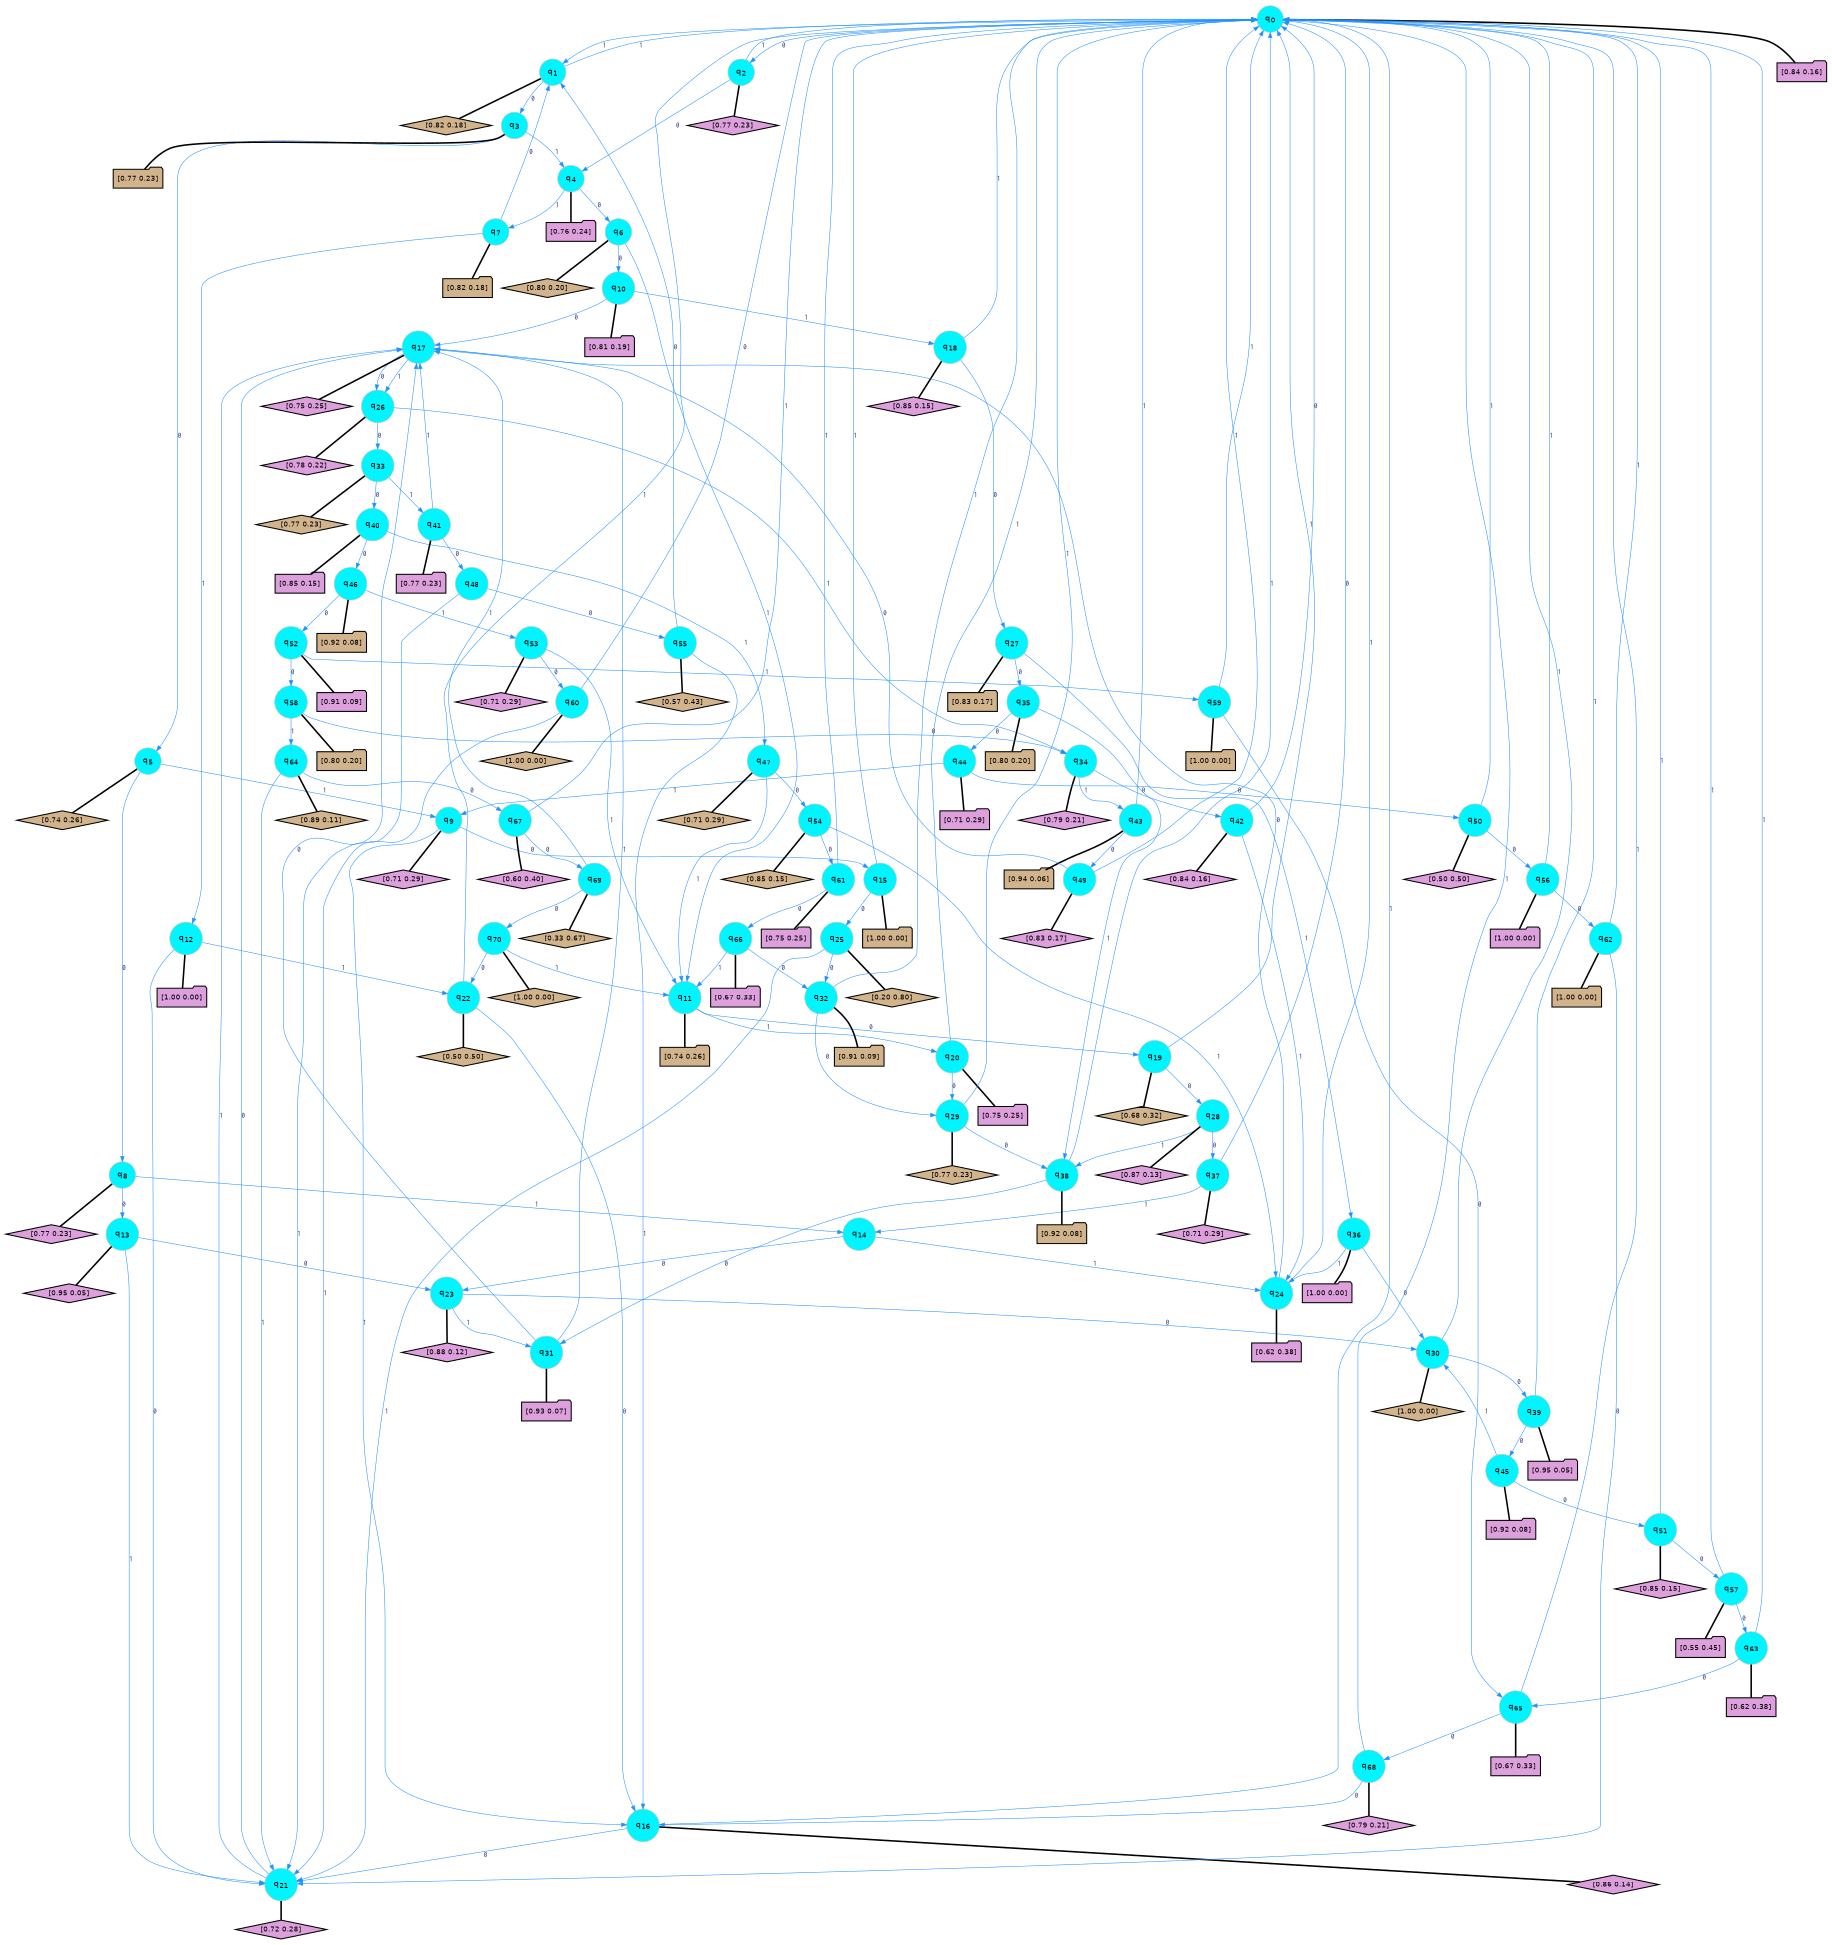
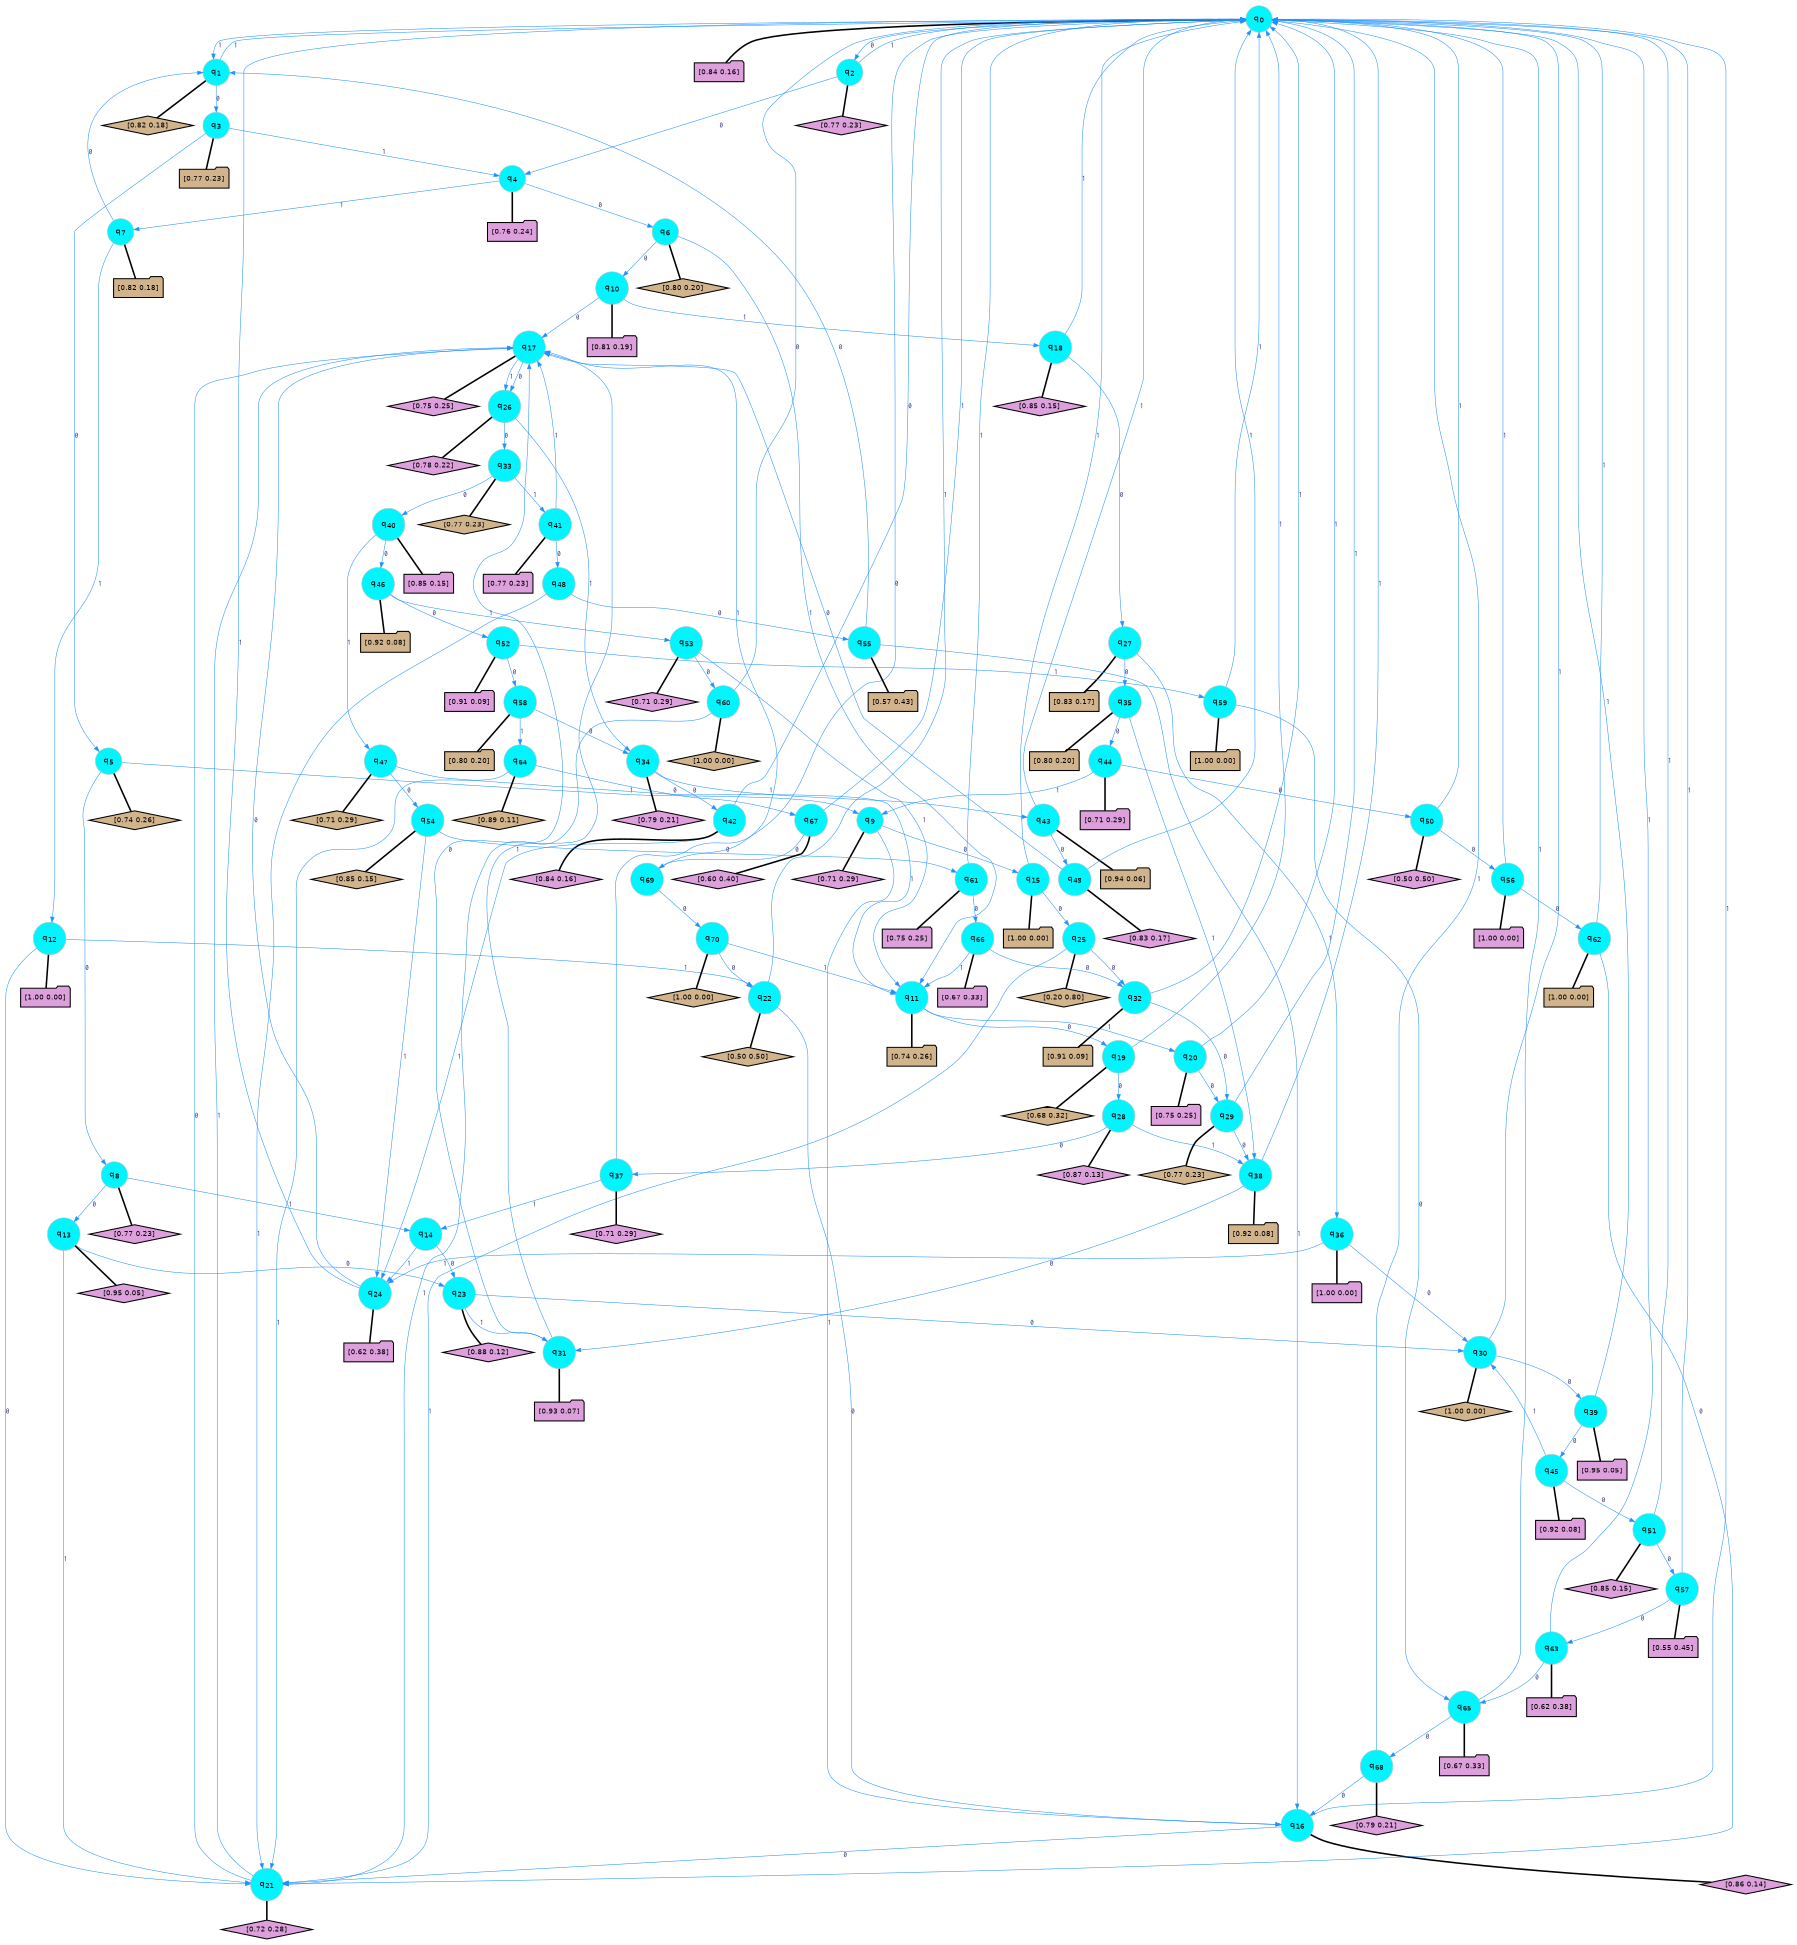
(683, 702) -> (893, 702)
(565, 939) -> none
